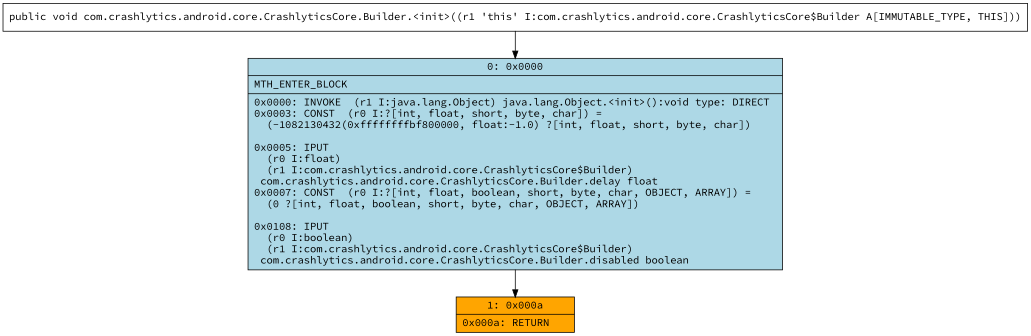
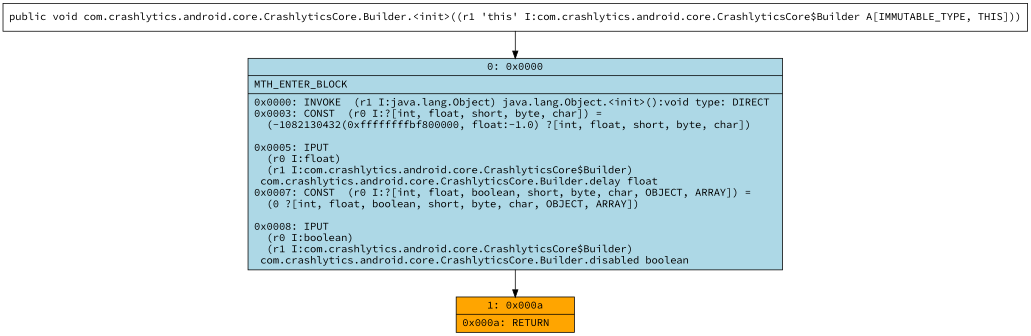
(298, 227) -> (298, 227)
